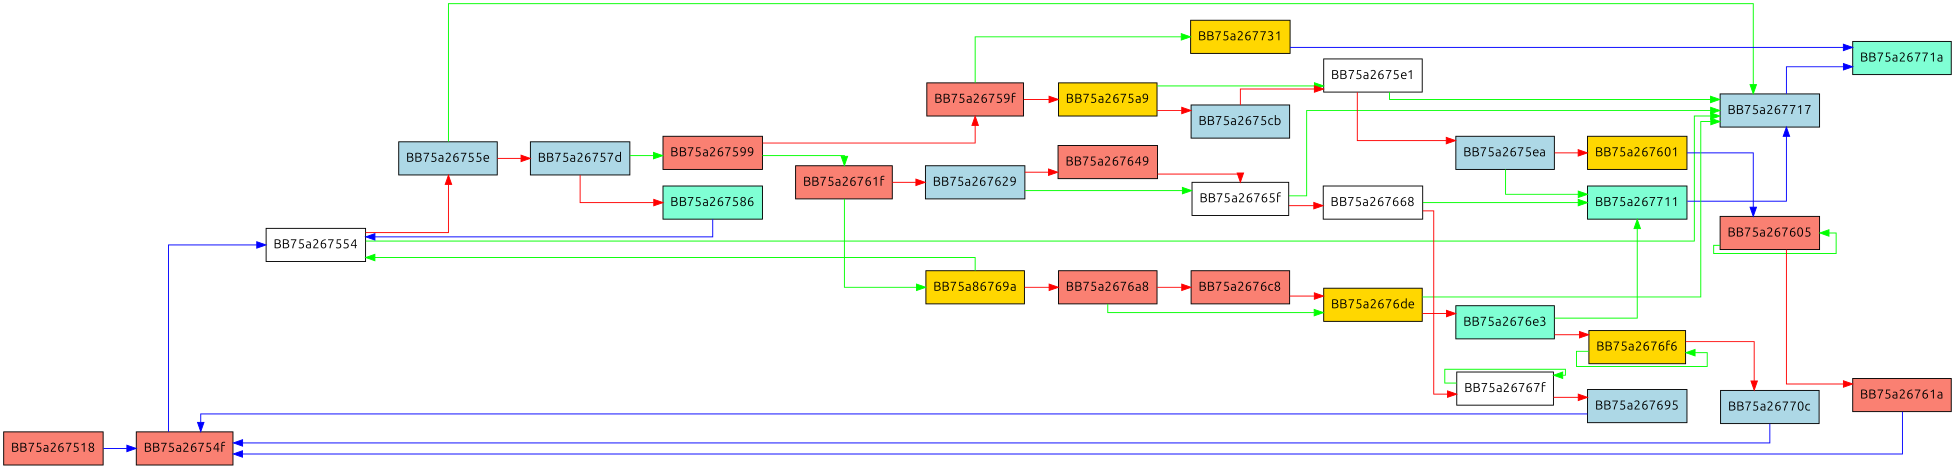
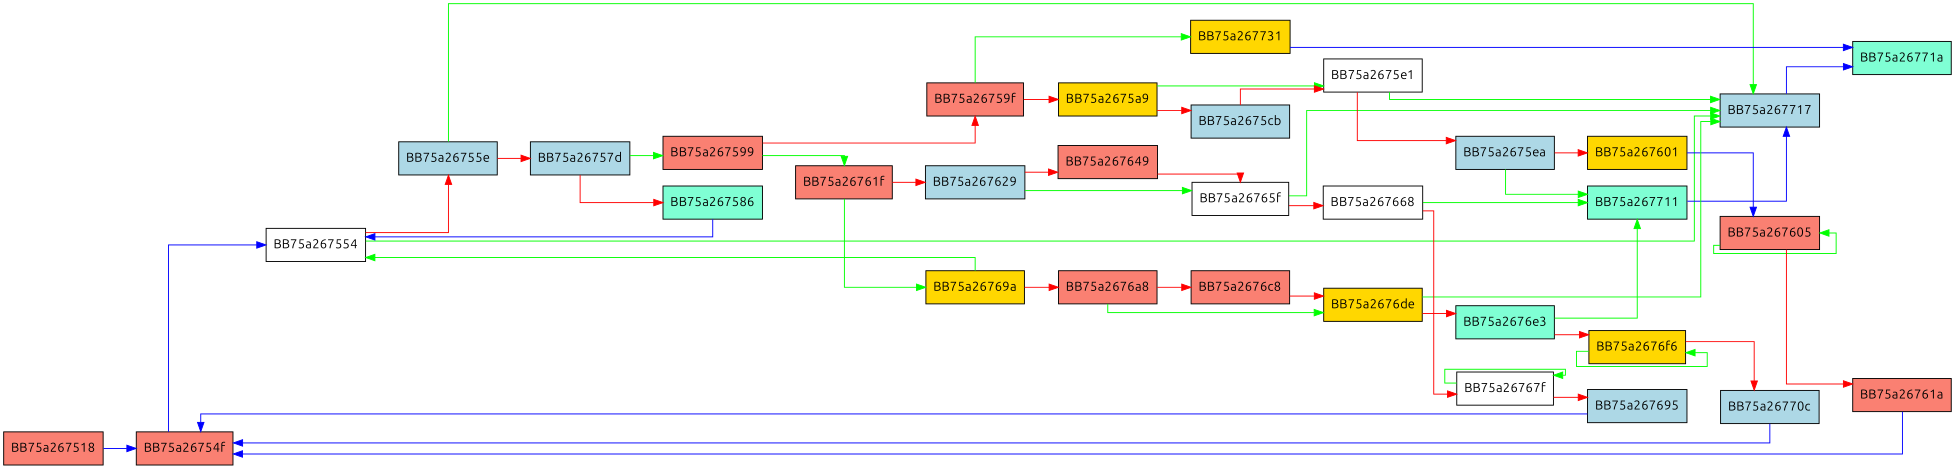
(975, 287) -> (975, 287)
